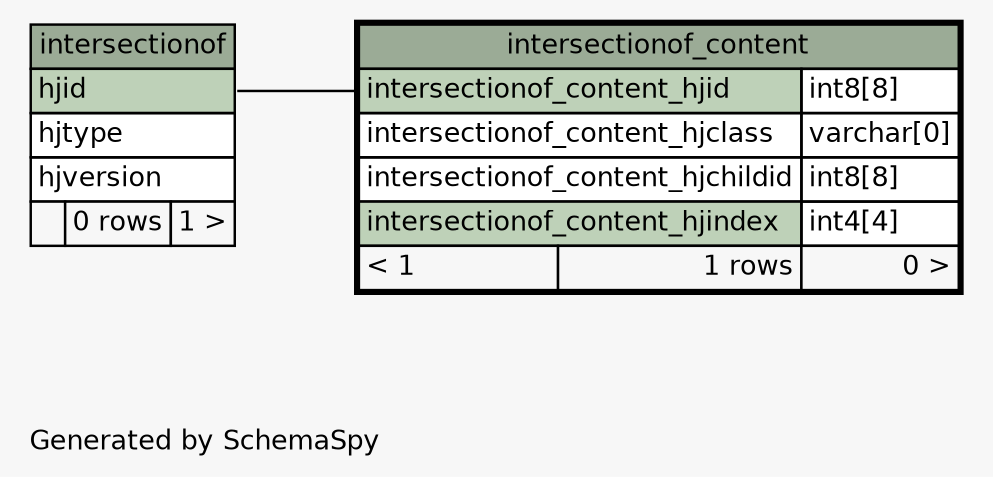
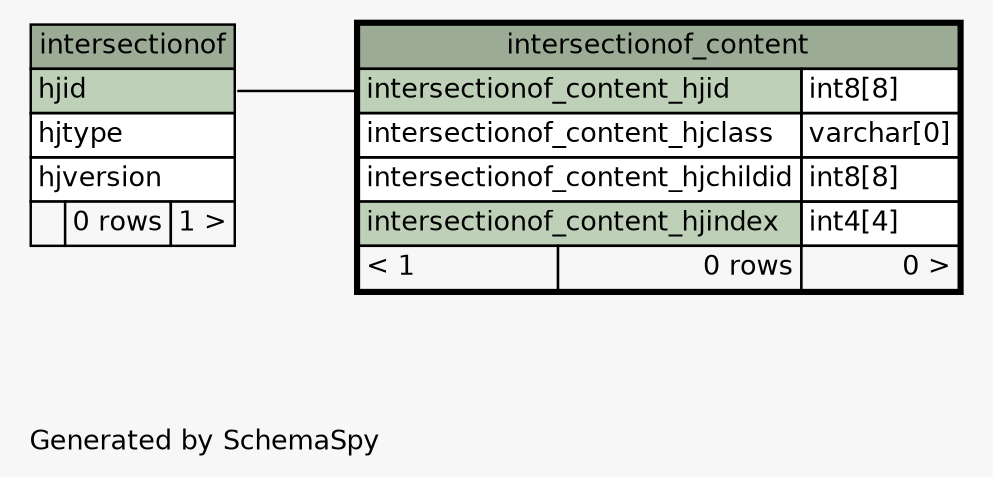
(749, 267) -> (749, 267)
